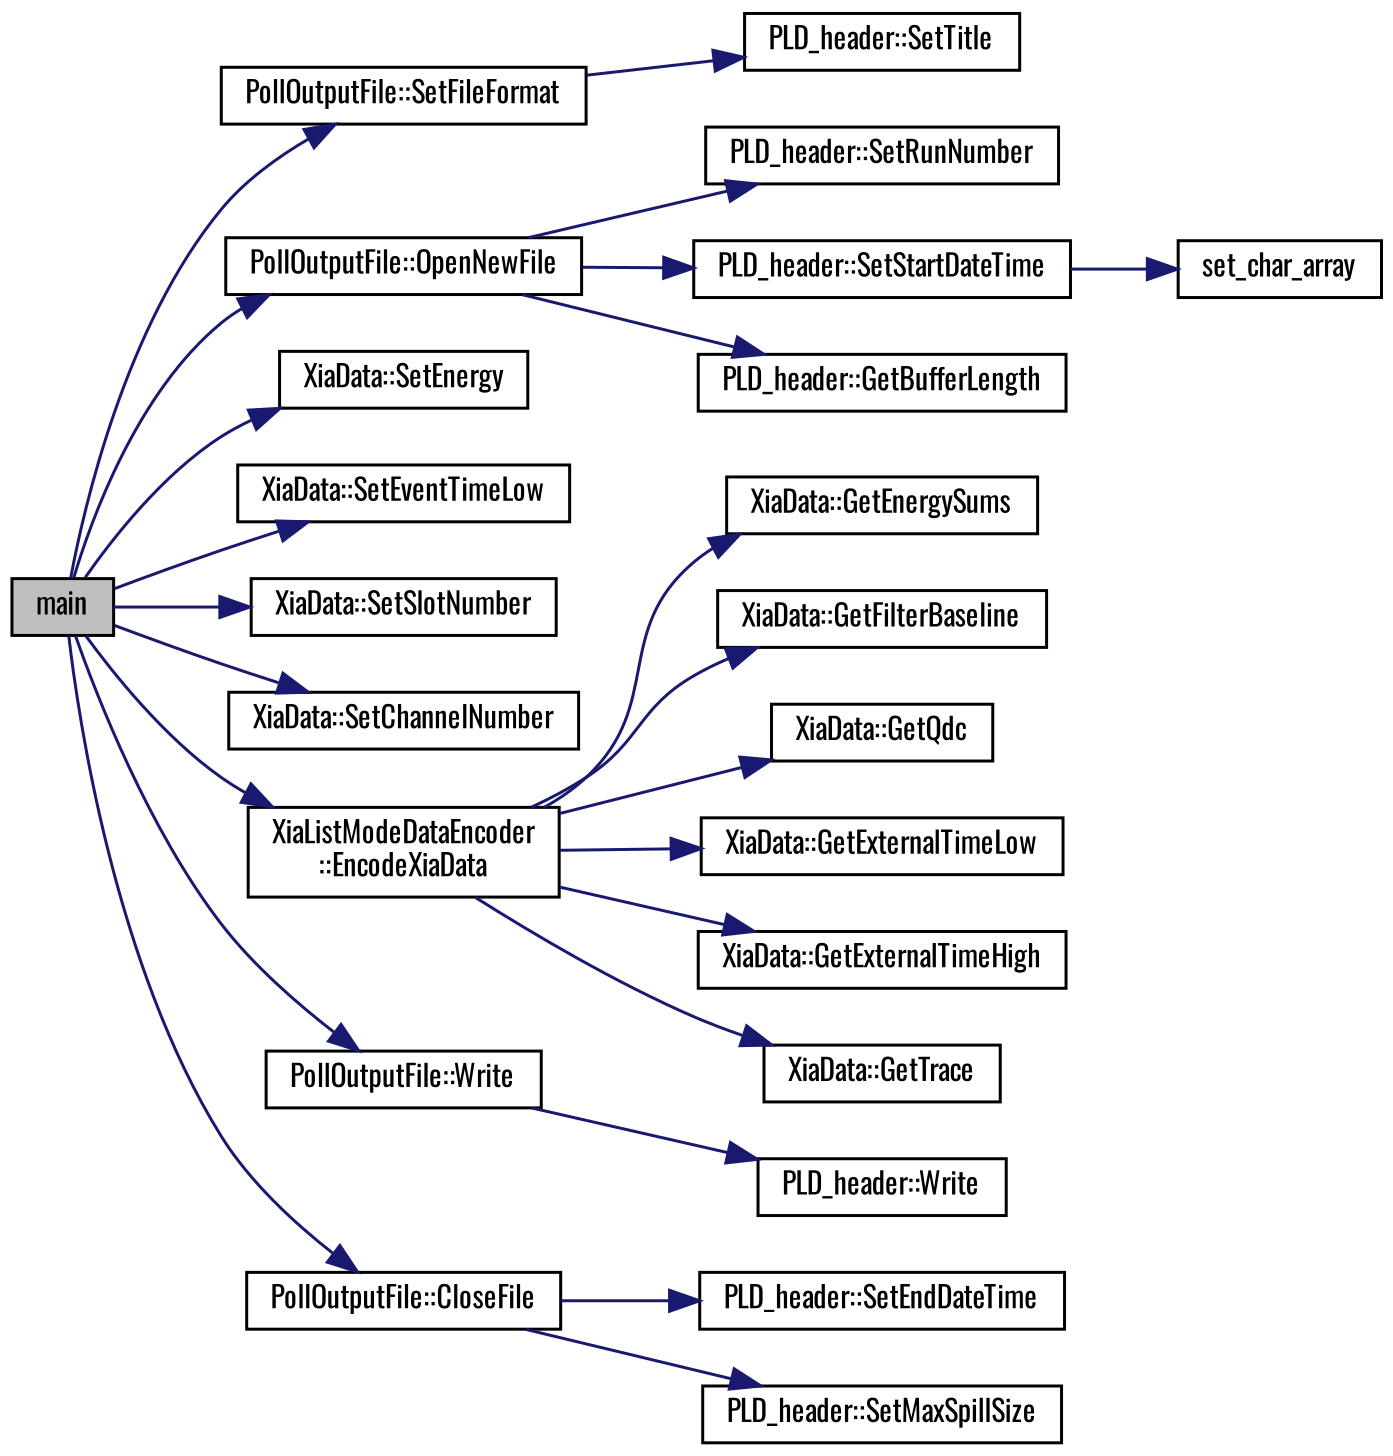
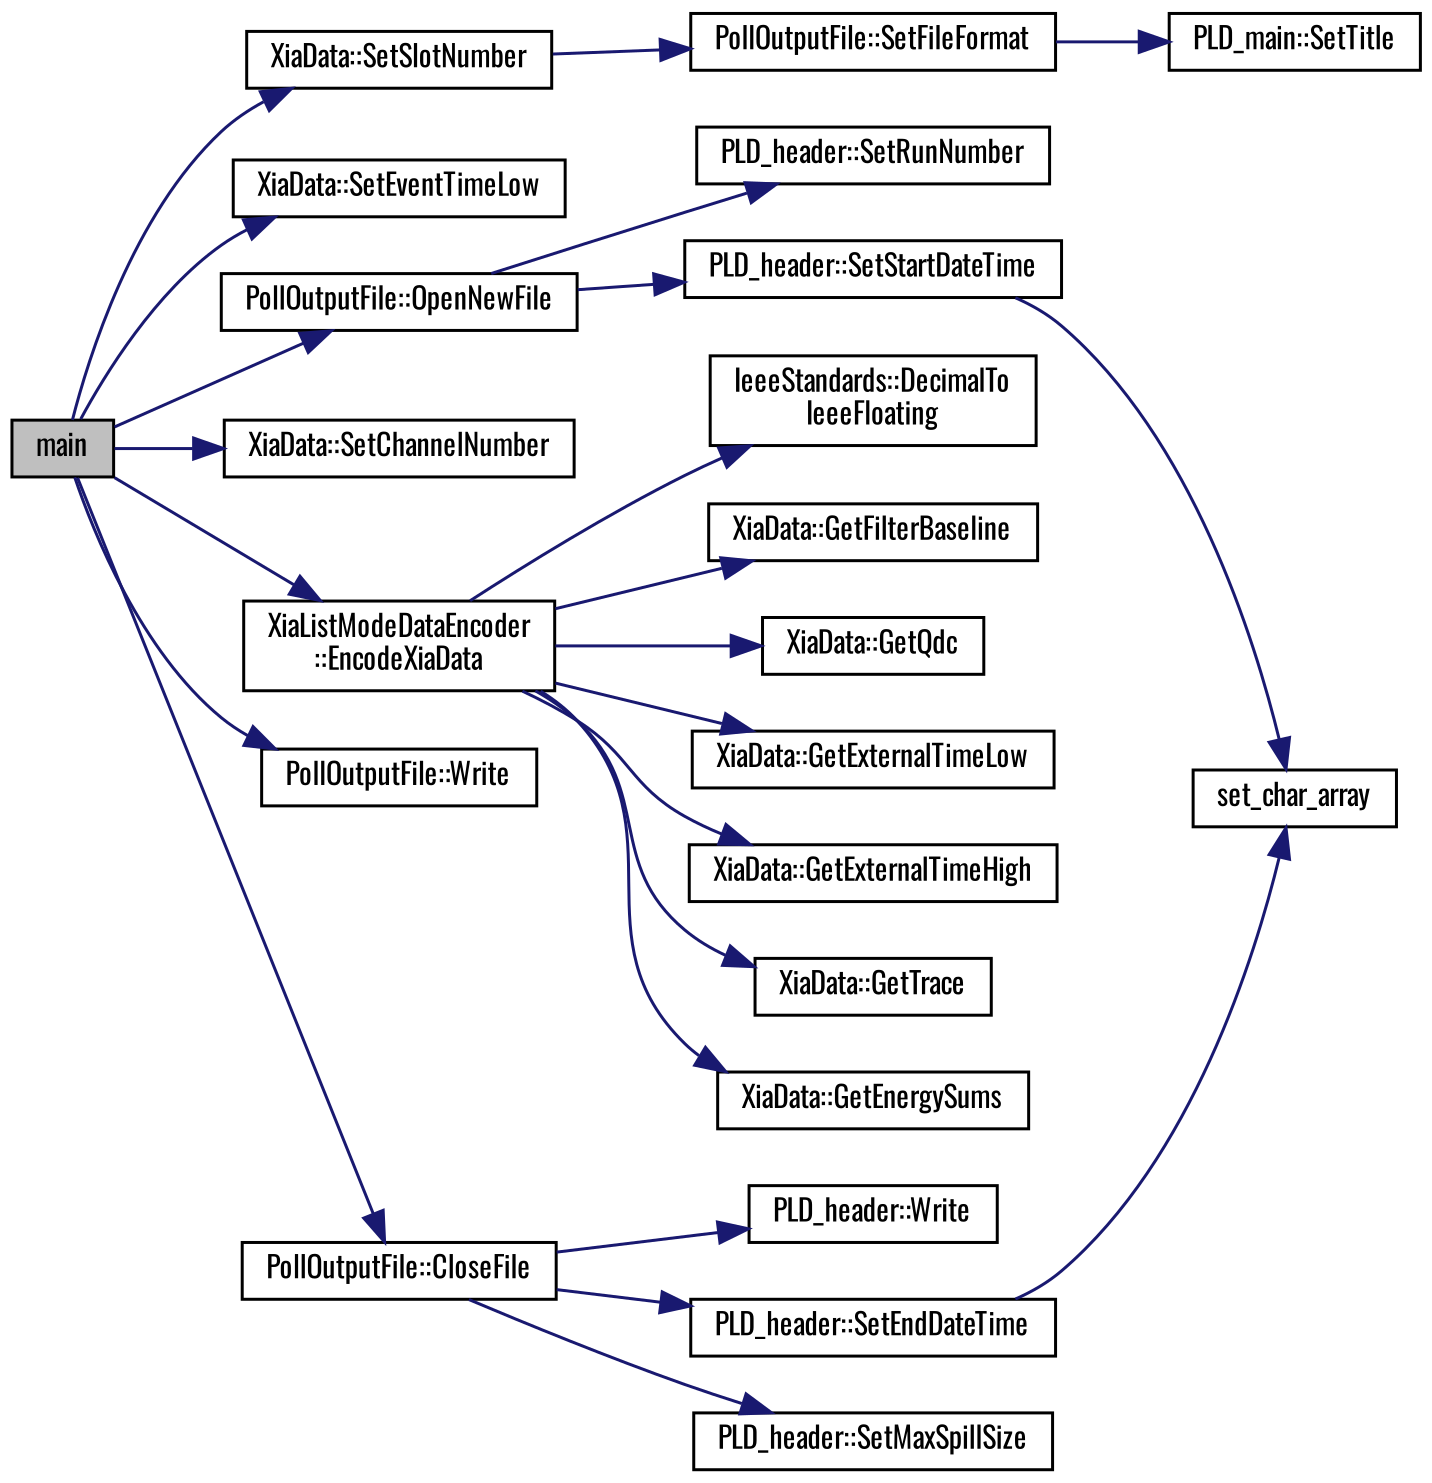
(882, 42) -> (1295, 42)
(147, 333) -> (607, 52)
(404, 380) -> none
(882, 383) -> none
none -> (873, 401)
none -> (1188, 1105)
(630, 1130) -> (638, 1242)
